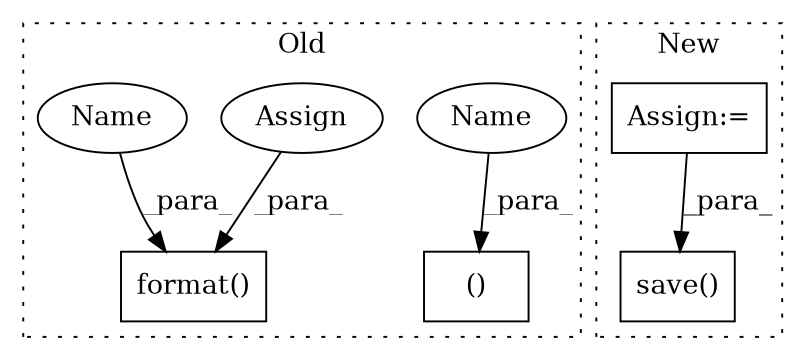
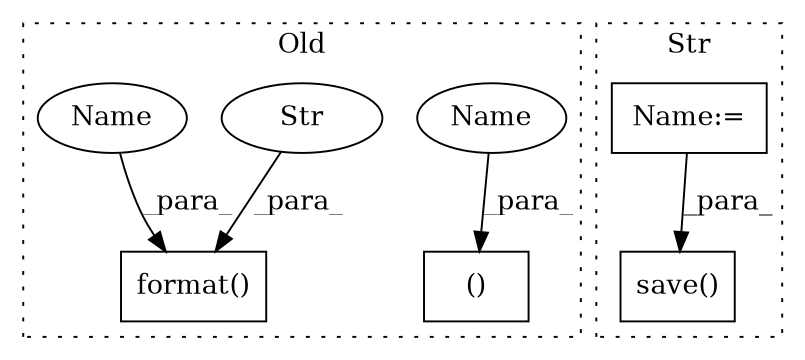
(689, 45) -> (689, 45)
(302, 118) -> (302, 118)
(689, 118) -> (689, 118)
